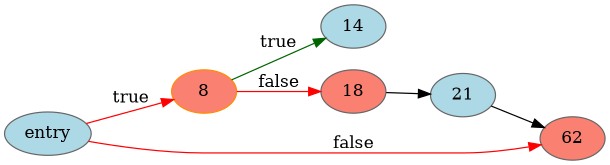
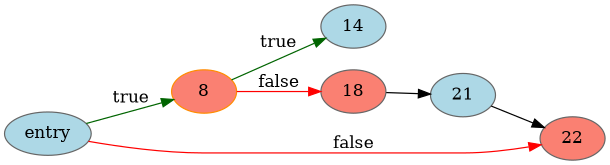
(124, 113) -> (124, 113)
(573, 138) -> (573, 138)
